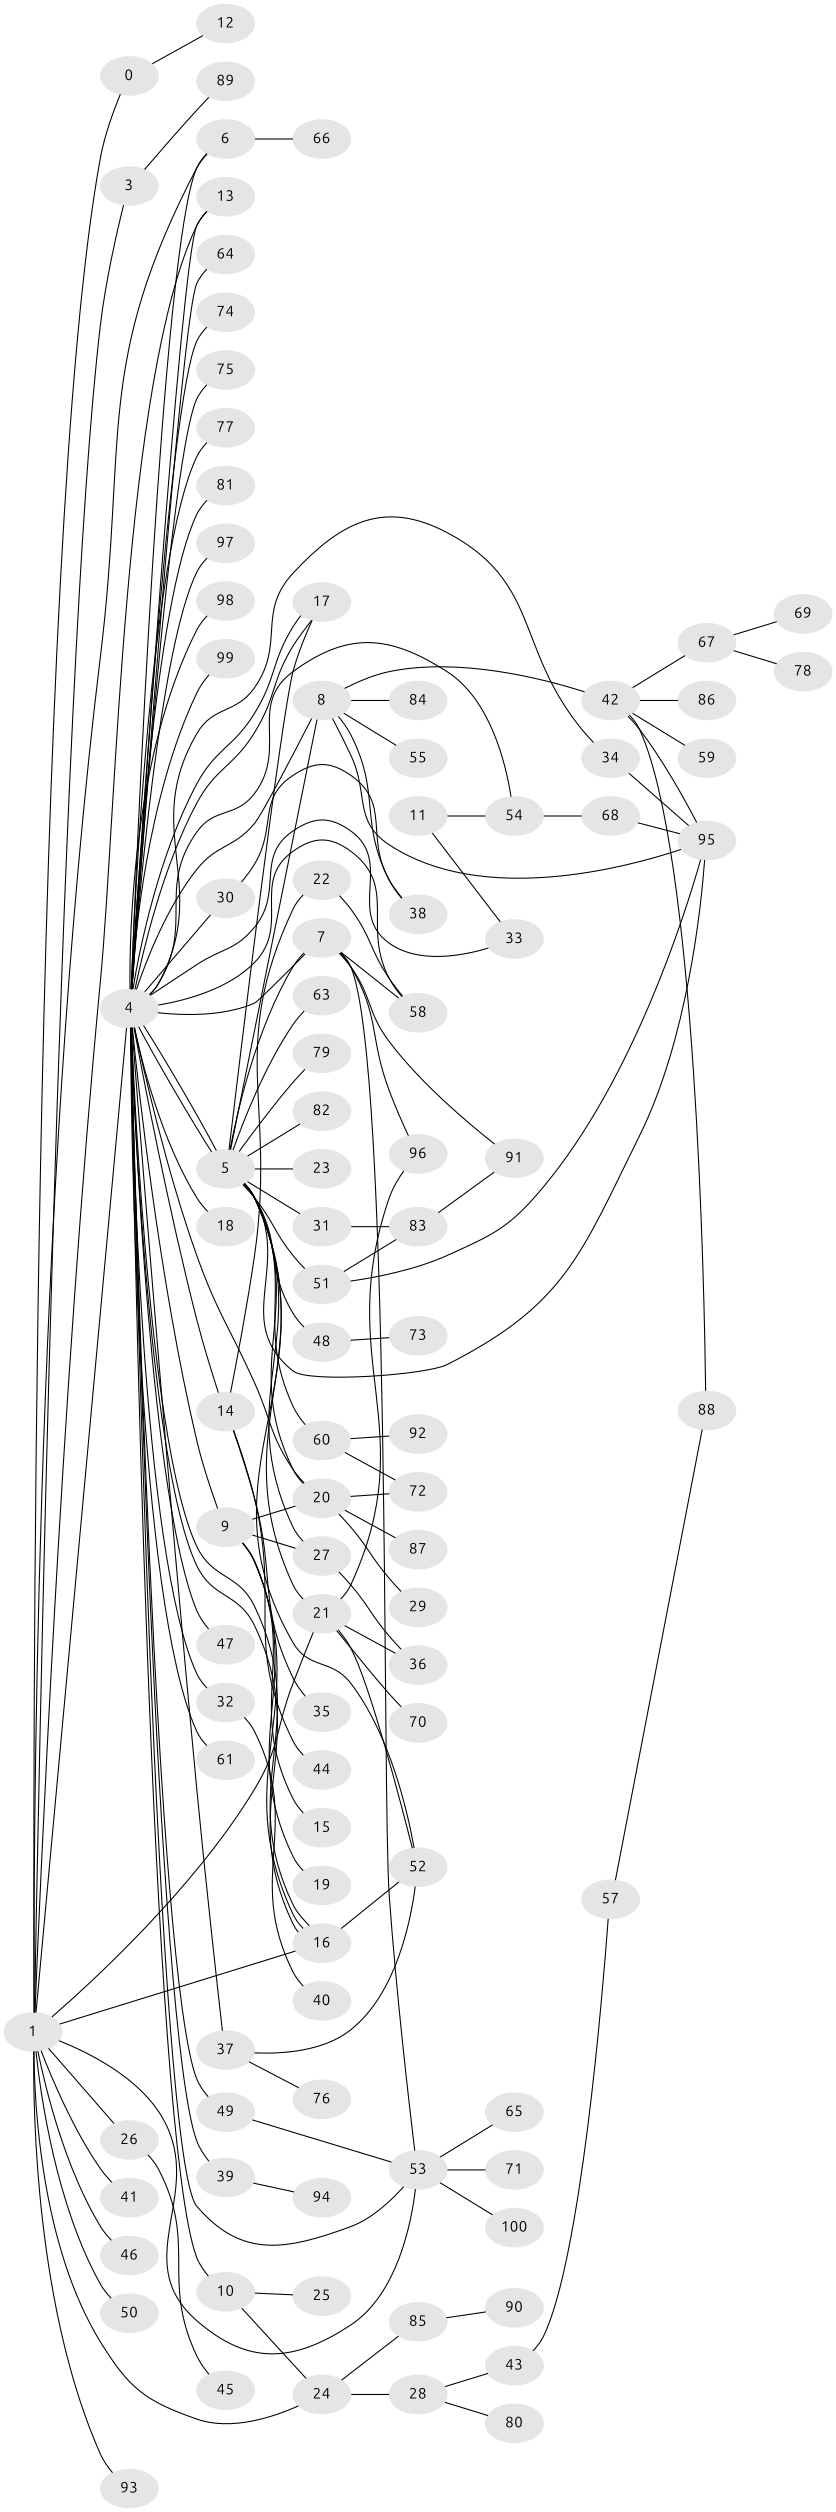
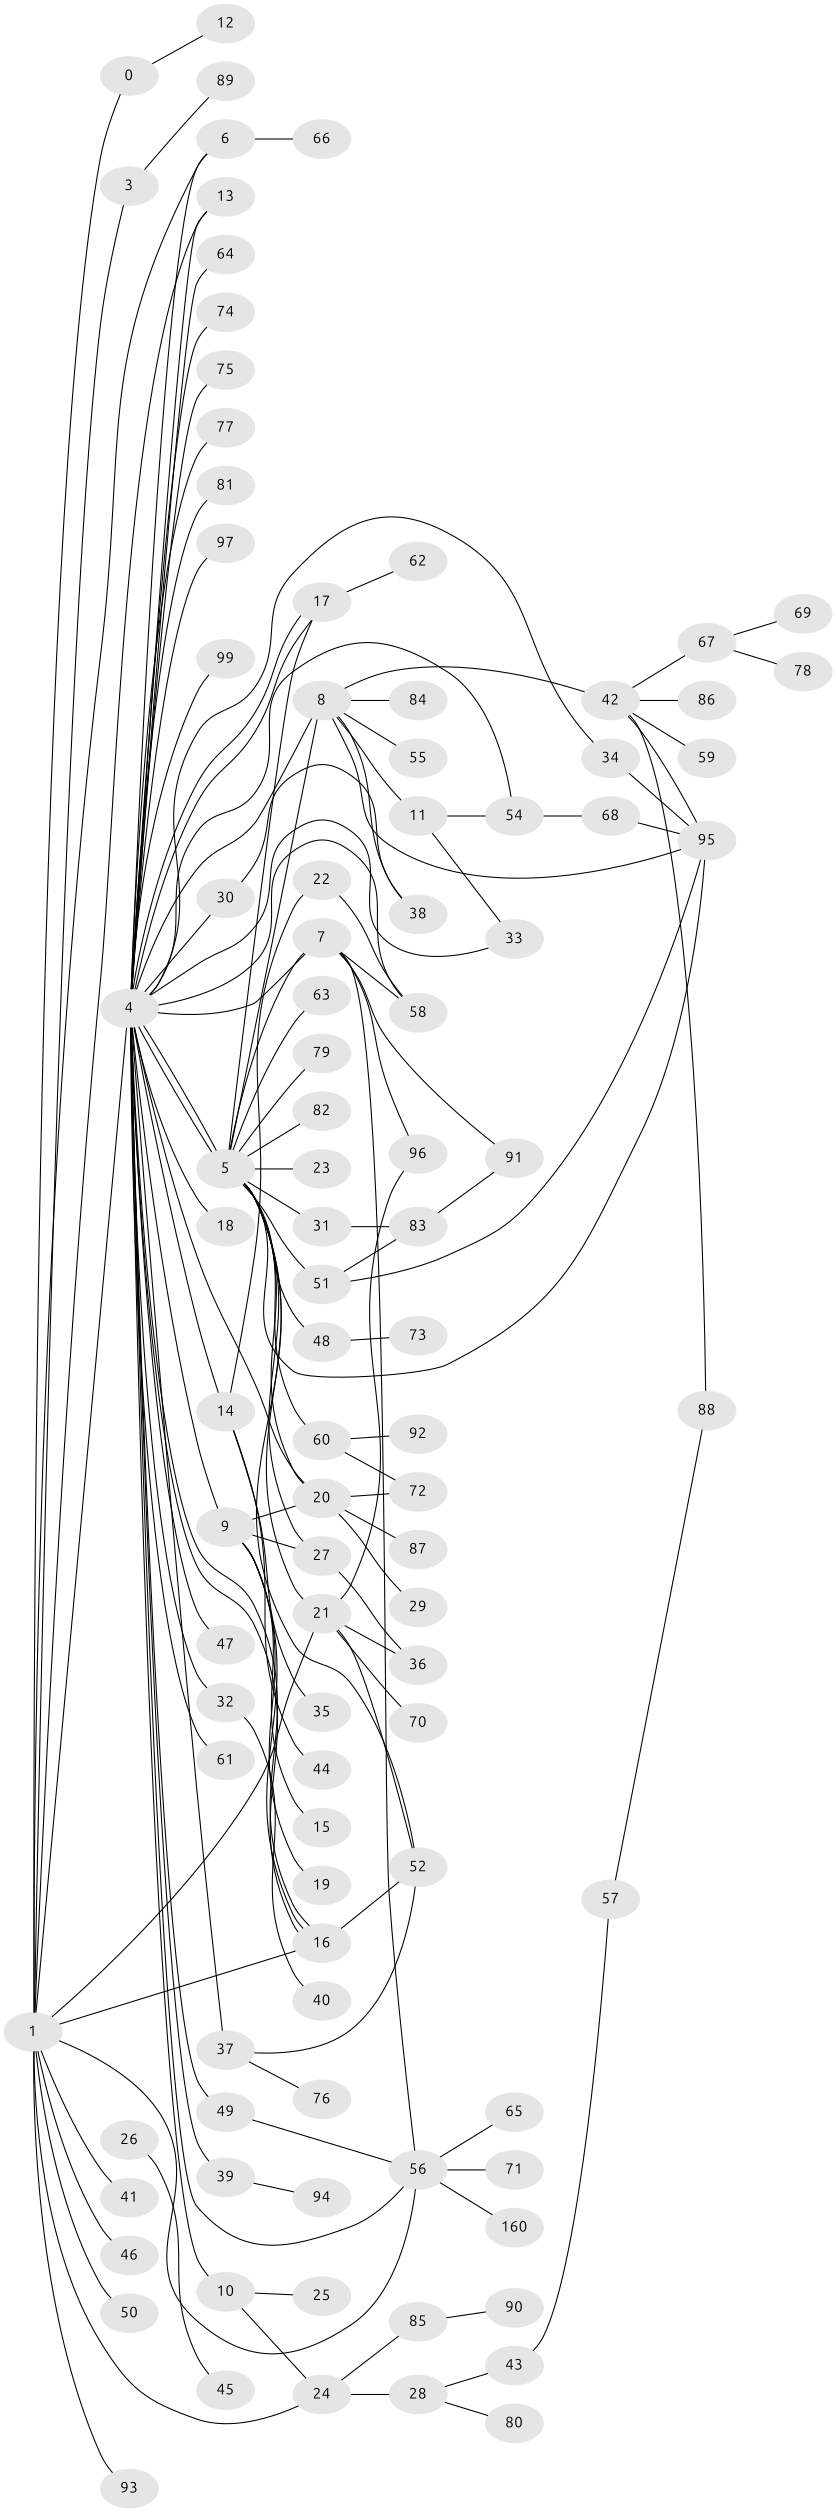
none -> (418, 561)
(226, 601) -> none
none -> (368, 759)
(81, 2086) -> none
(418, 2170) -> (418, 2170)
(514, 2228) -> (514, 2228)
